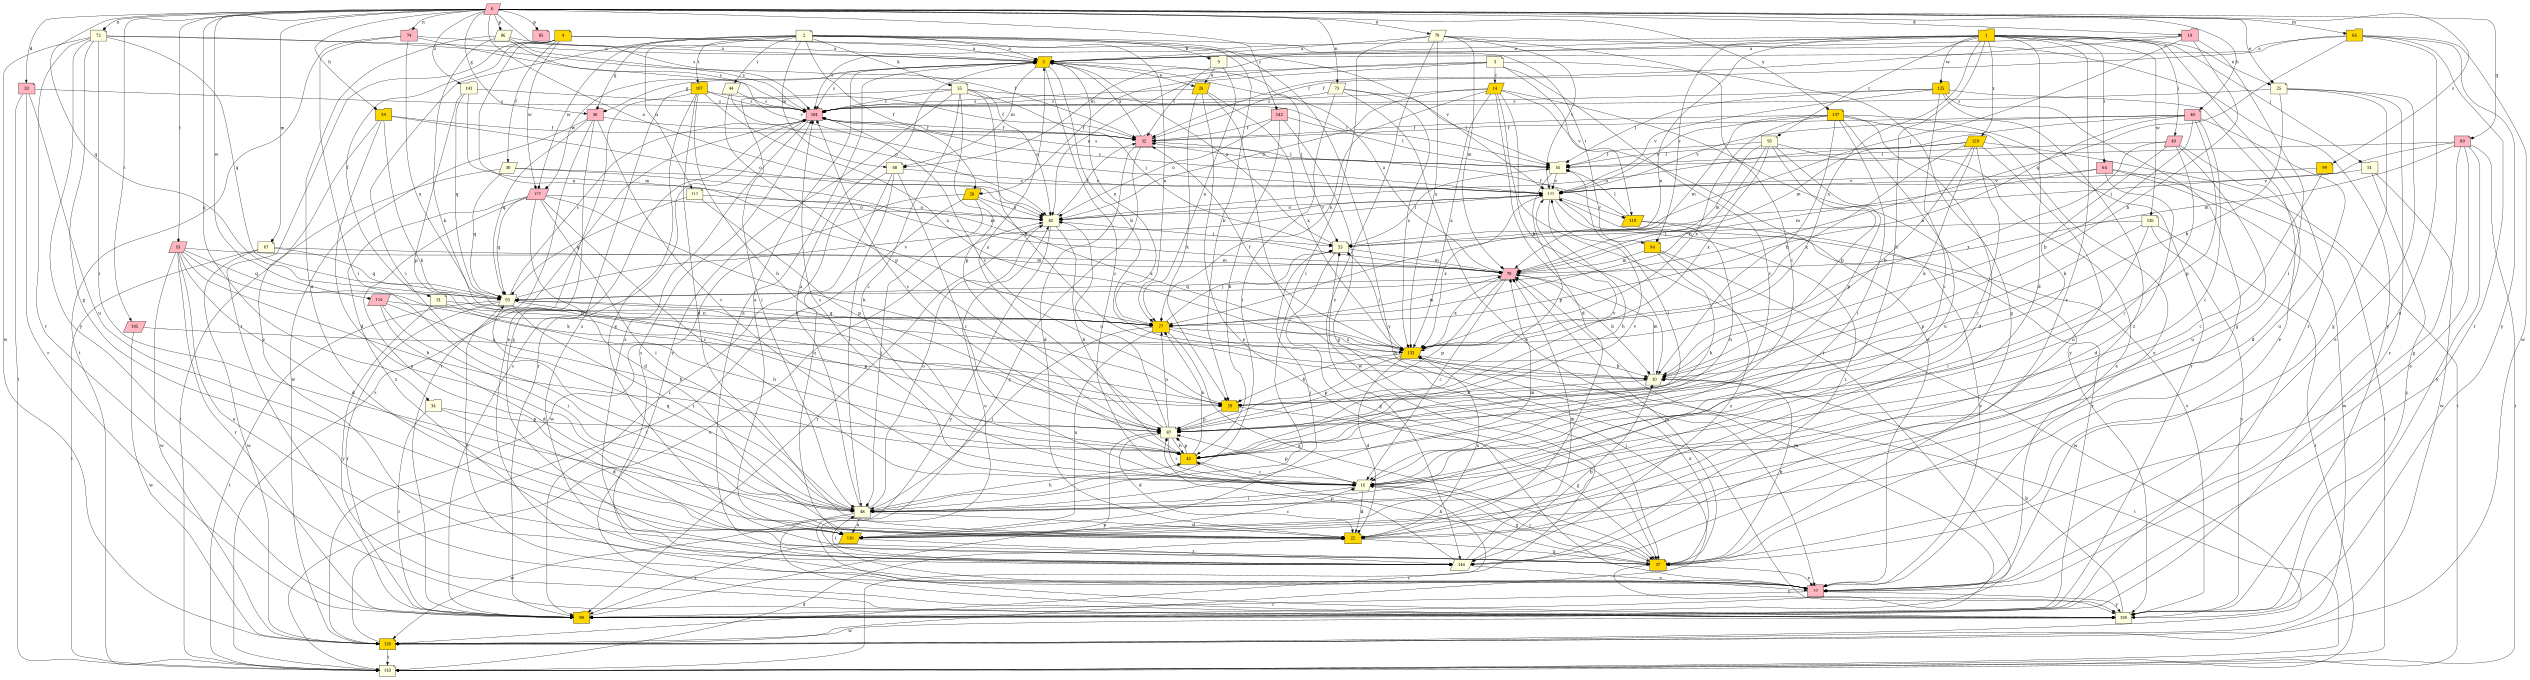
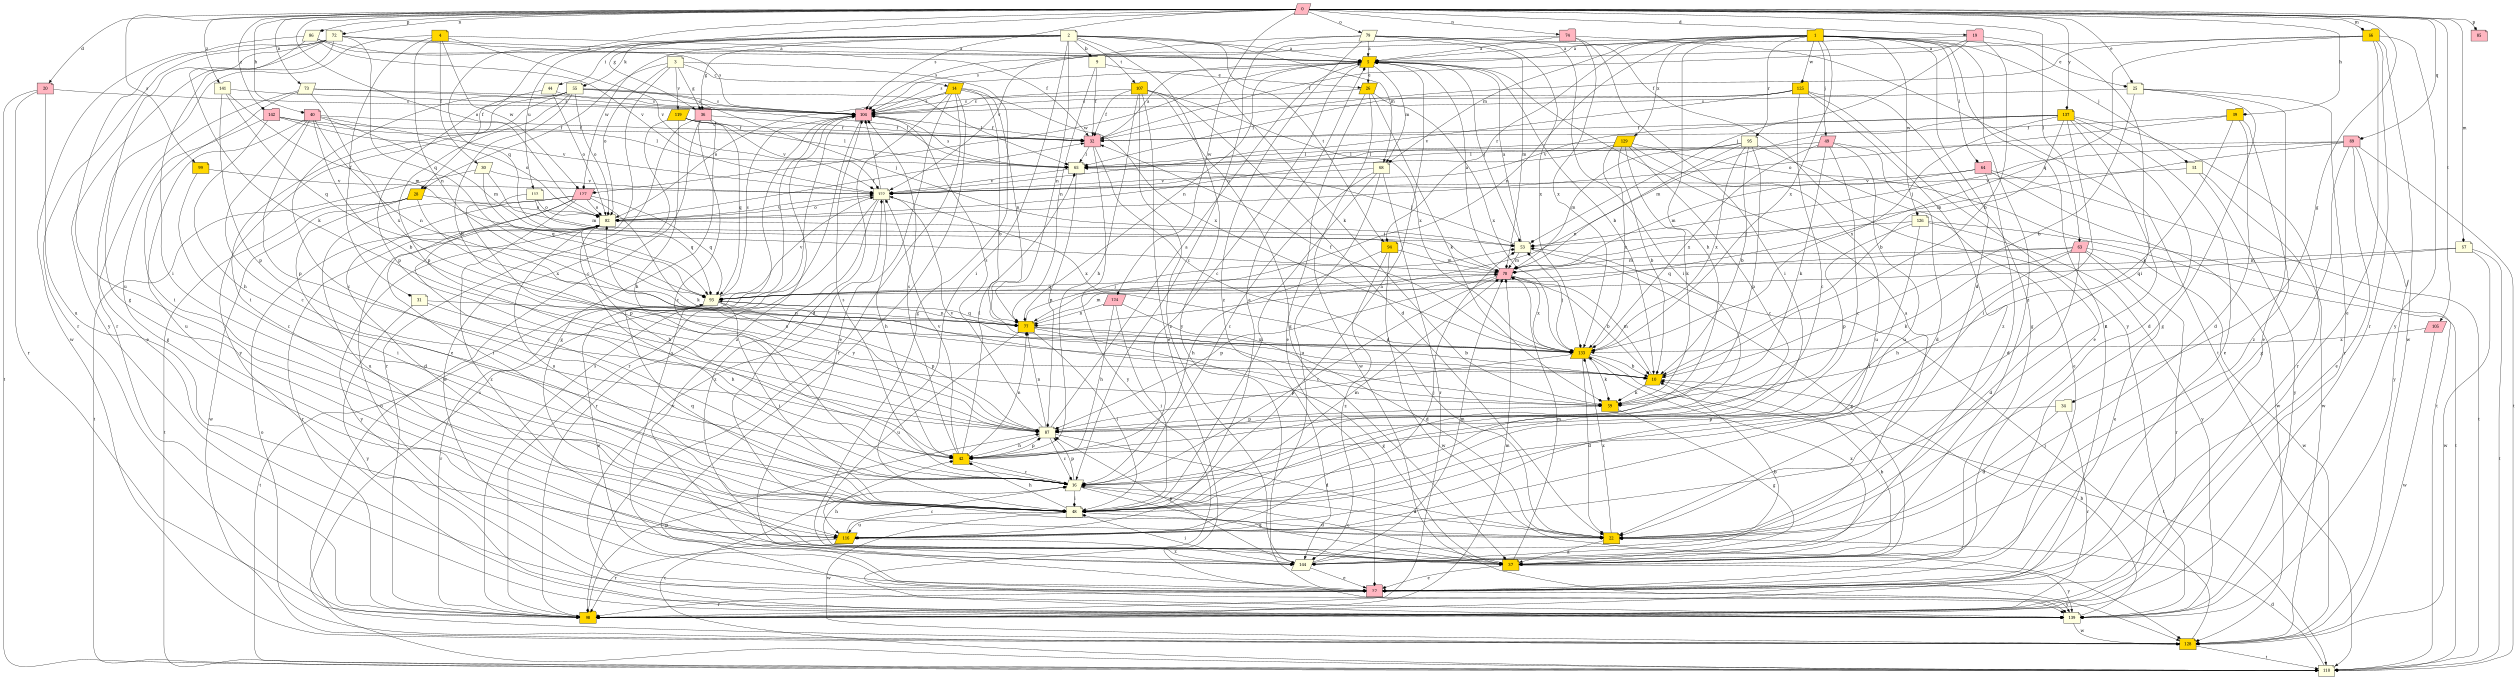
(1558, 168) -> (1076, 168)
(1592, 208) -> (782, 157)
(1654, 380) -> (1654, 380)
